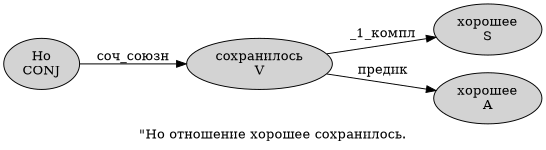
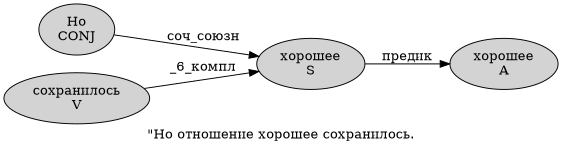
(383, 34) -> (203, 67)
(128, 64) -> (182, 45)
(377, 82) -> (402, 64)
